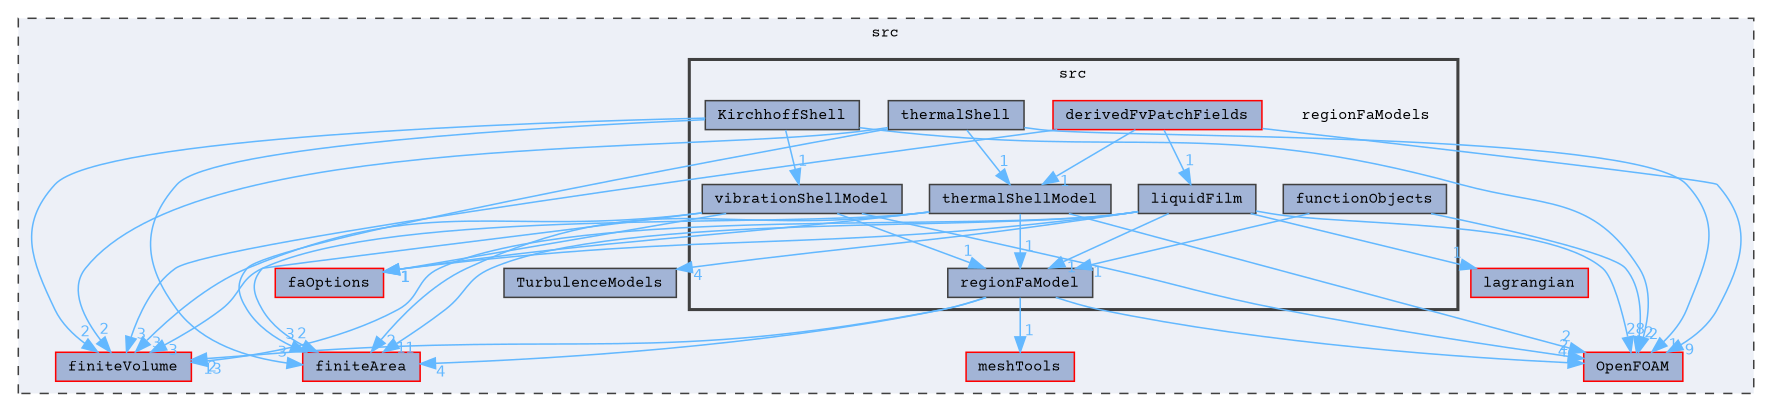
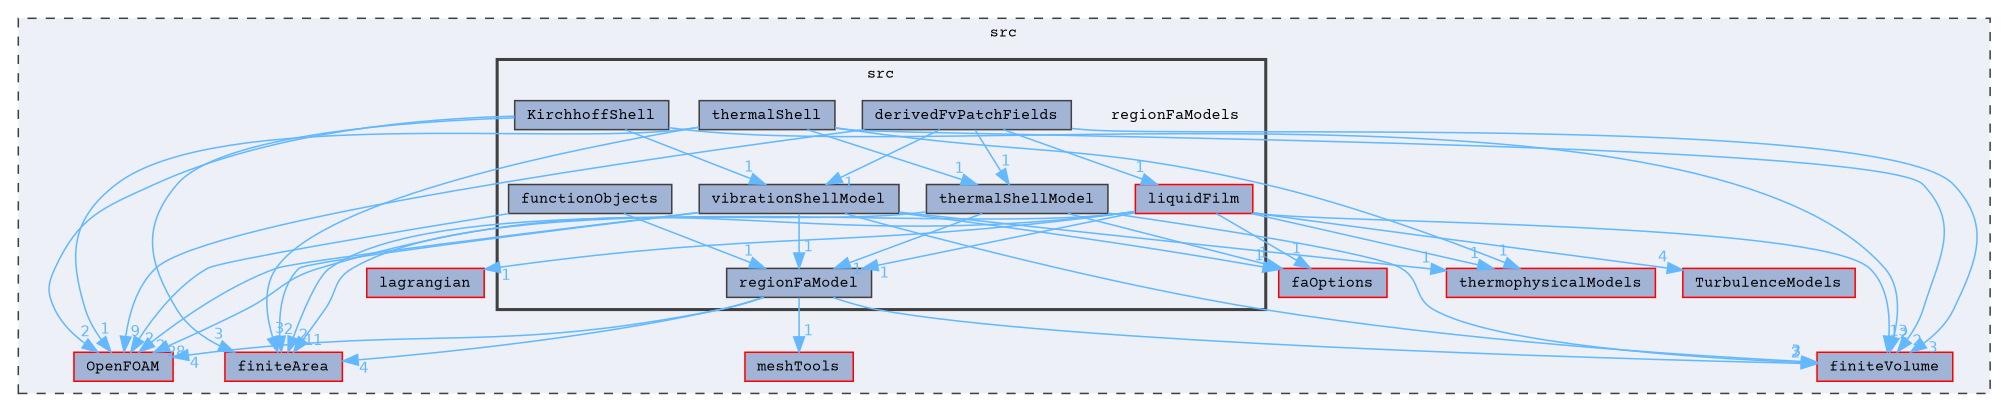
(1157, 115) -> (967, 115)
none -> (900, 149)
(1197, 199) -> (1194, 199)
(1319, 281) -> none
(590, 283) -> (1769, 283)
none -> (1551, 283)
